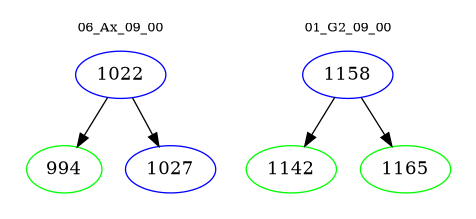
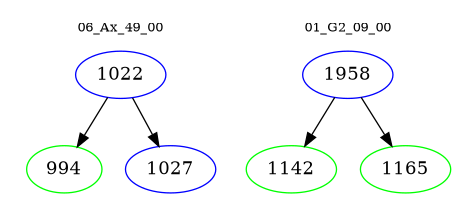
(121, 28) -> (121, 28)
(348, 75) -> (348, 75)
